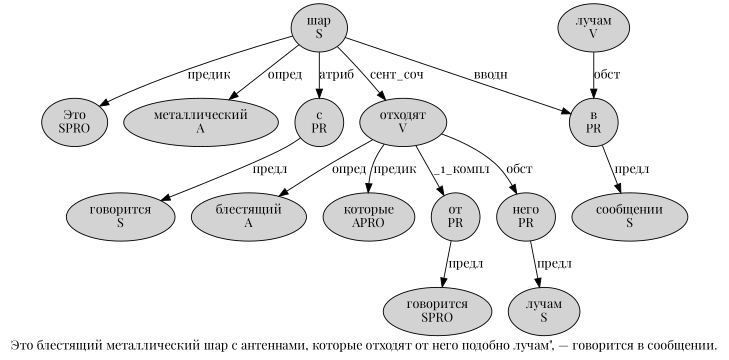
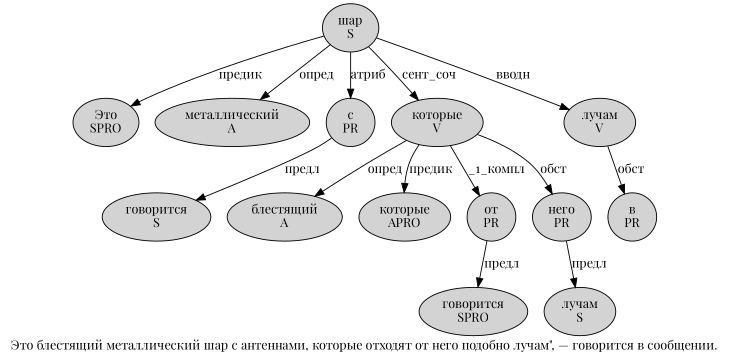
(454, 74) -> (469, 71)
(403, 122) -> (437, 122)
(630, 217) -> none
